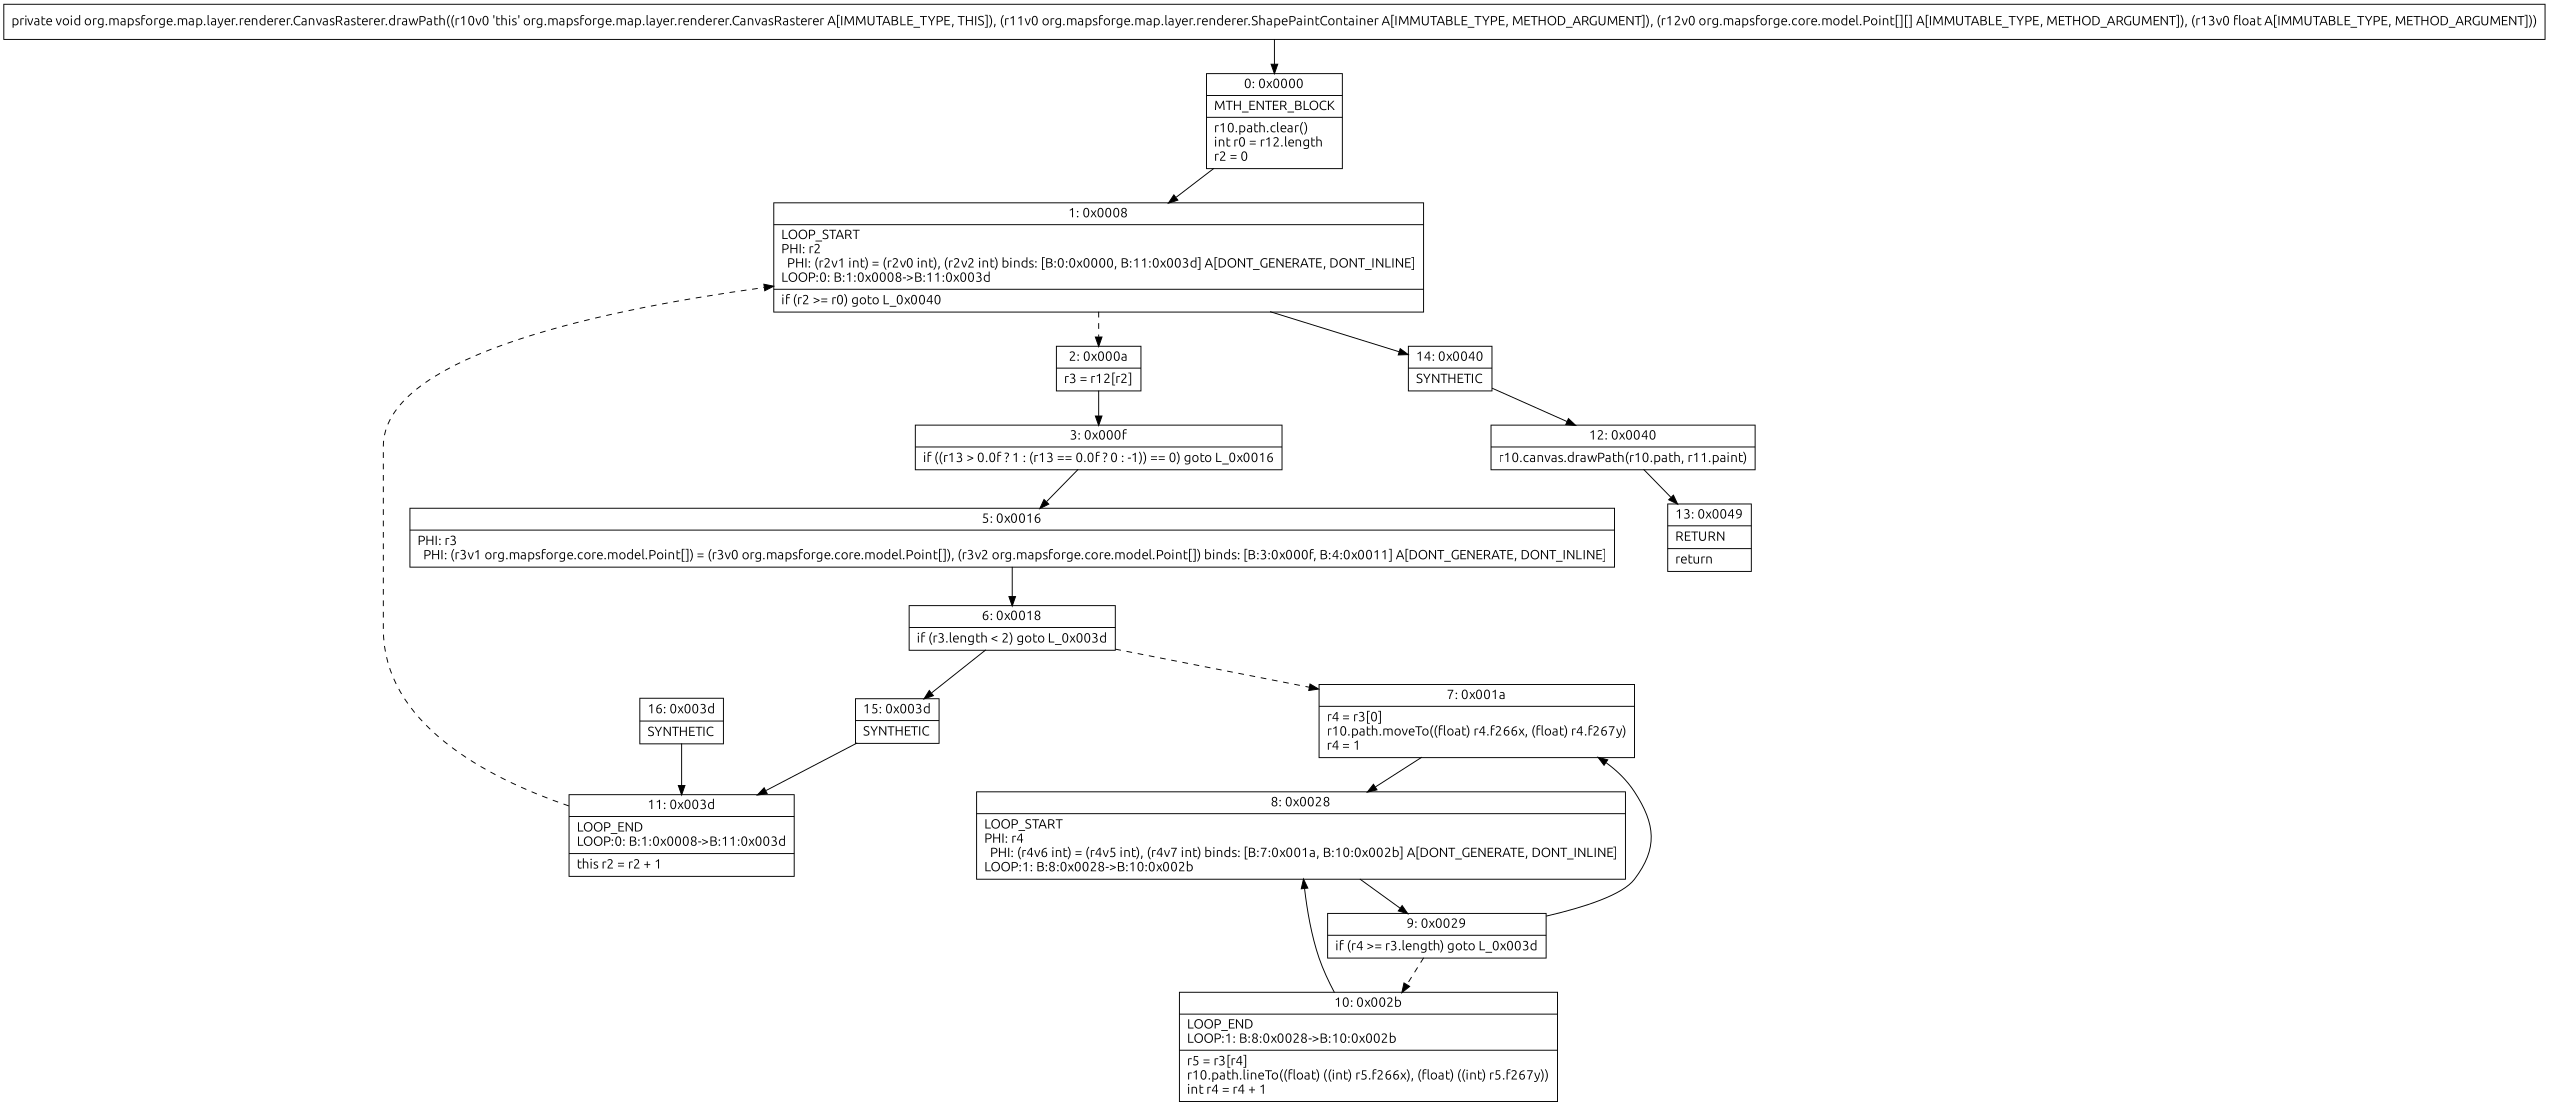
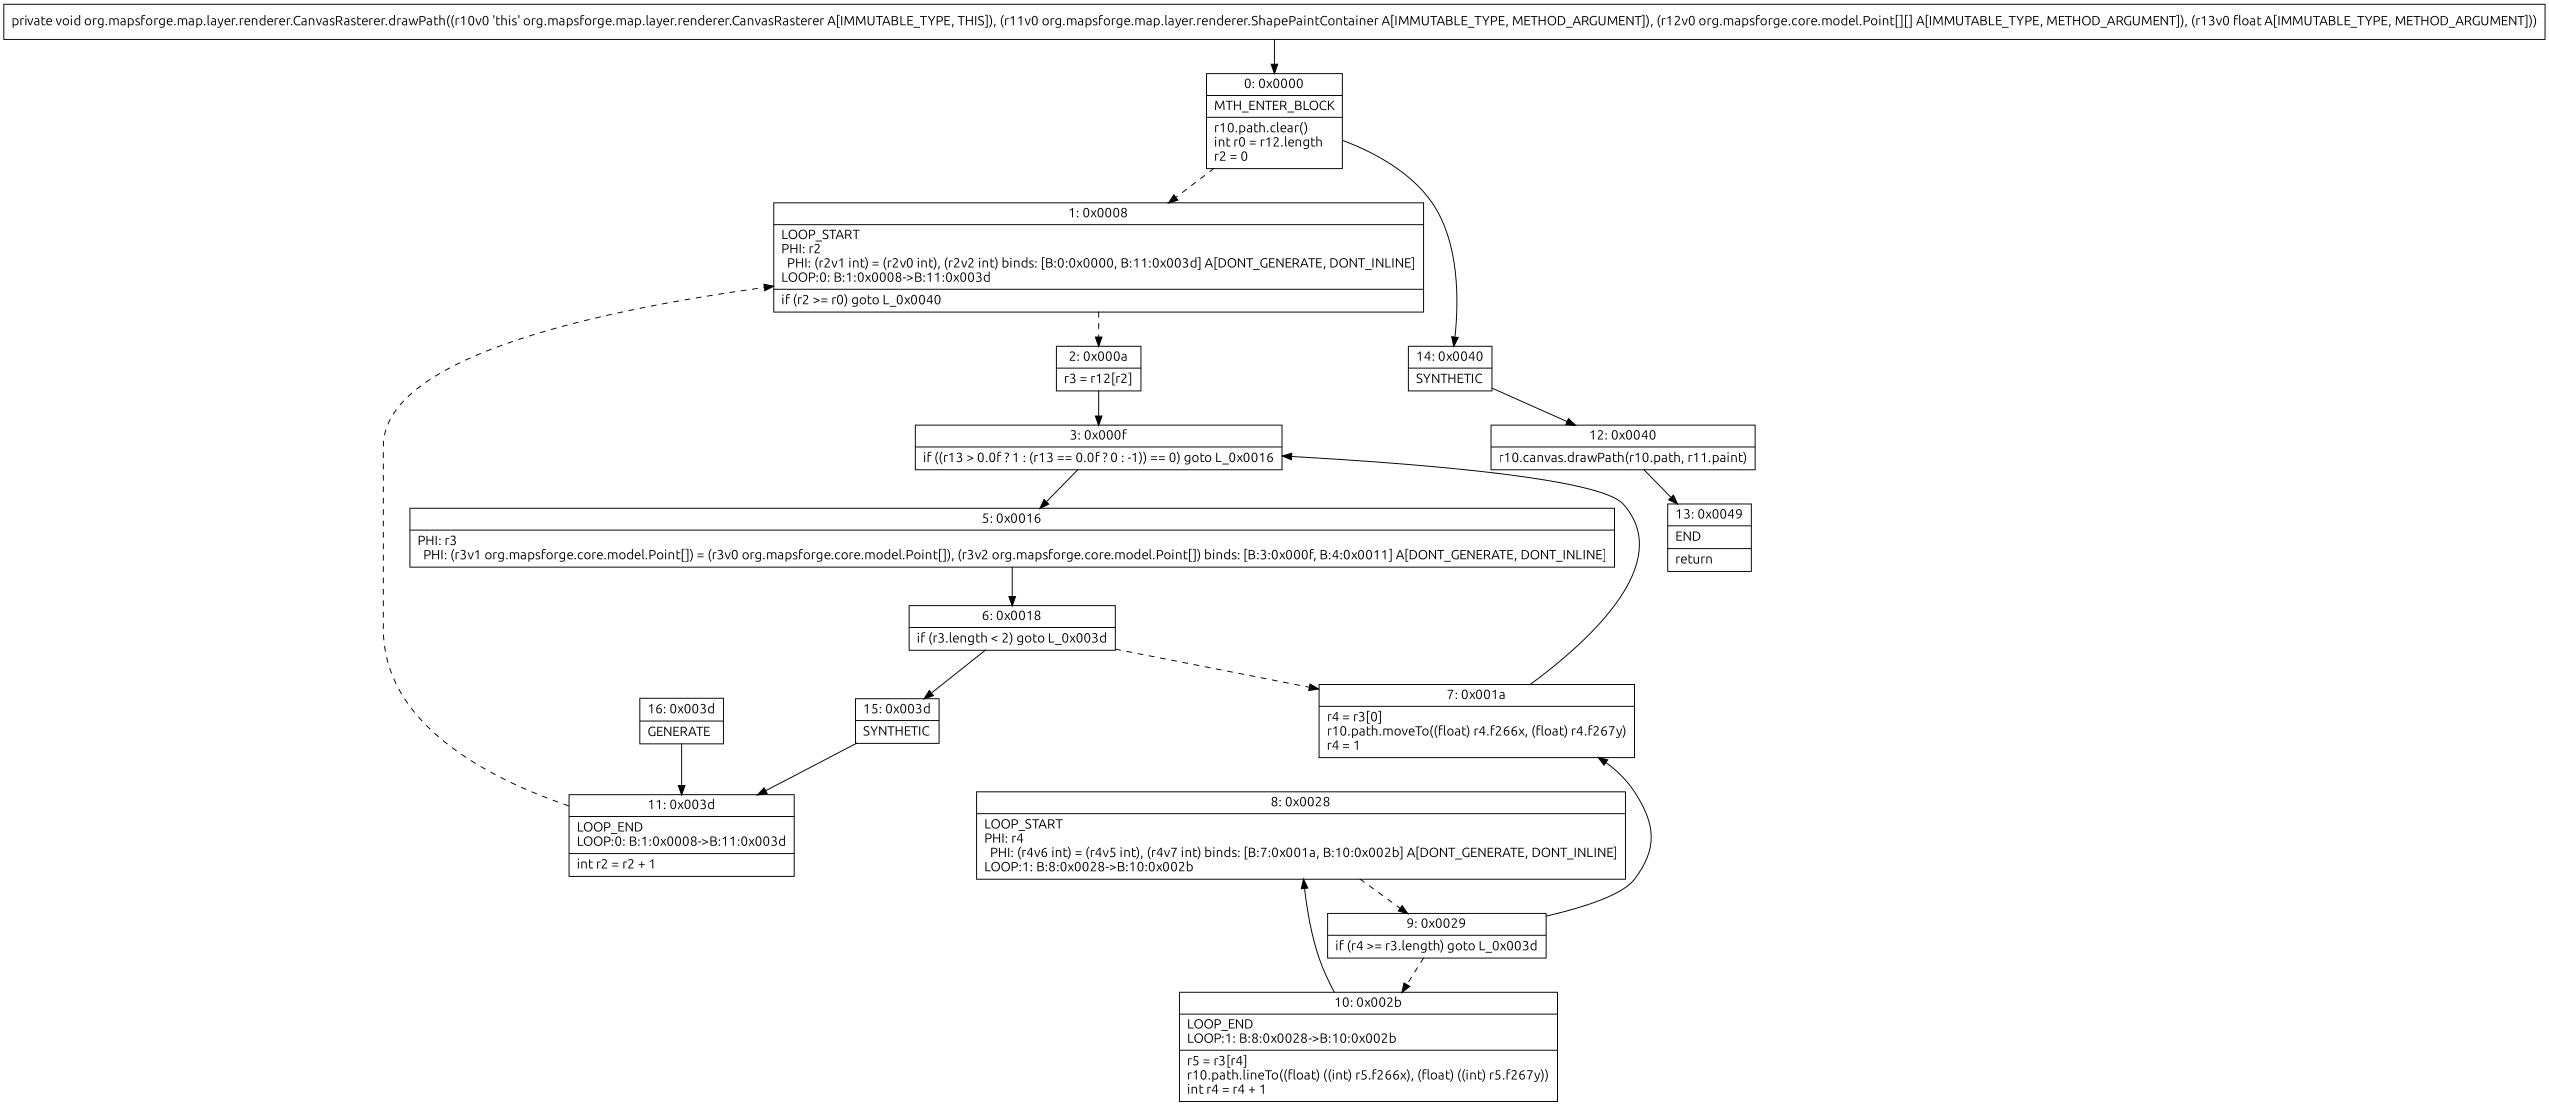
(1195, 183) -> (1195, 183)
(1335, 332) -> (1439, 215)
(1701, 537) -> (1689, 537)
(681, 732) -> (679, 732)
(1399, 772) -> (1572, 485)
(620, 865) -> (617, 865)
(1380, 894) -> (1380, 894)
